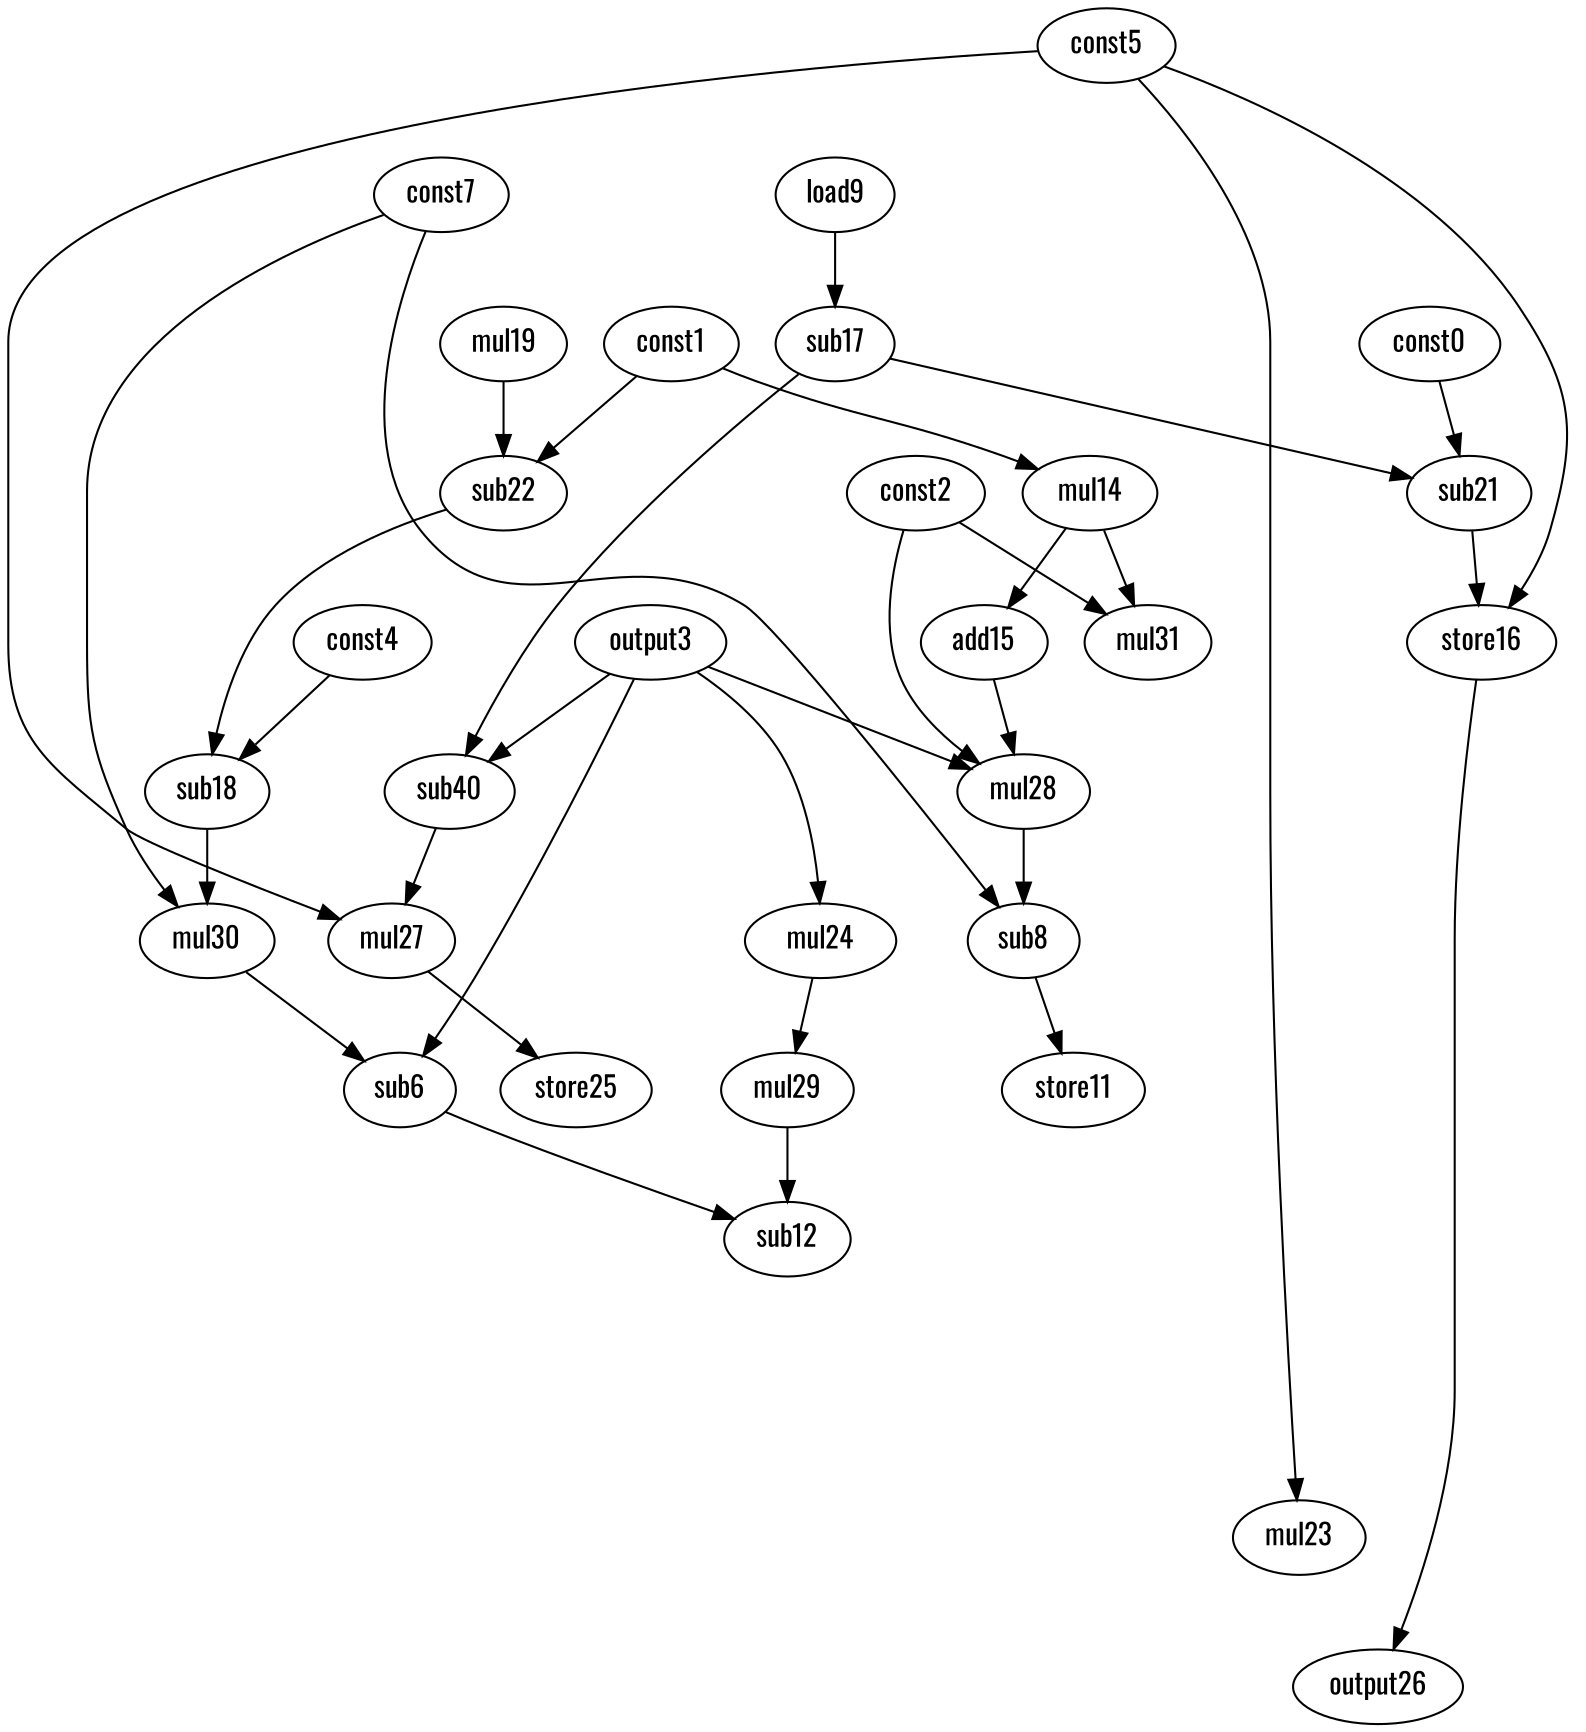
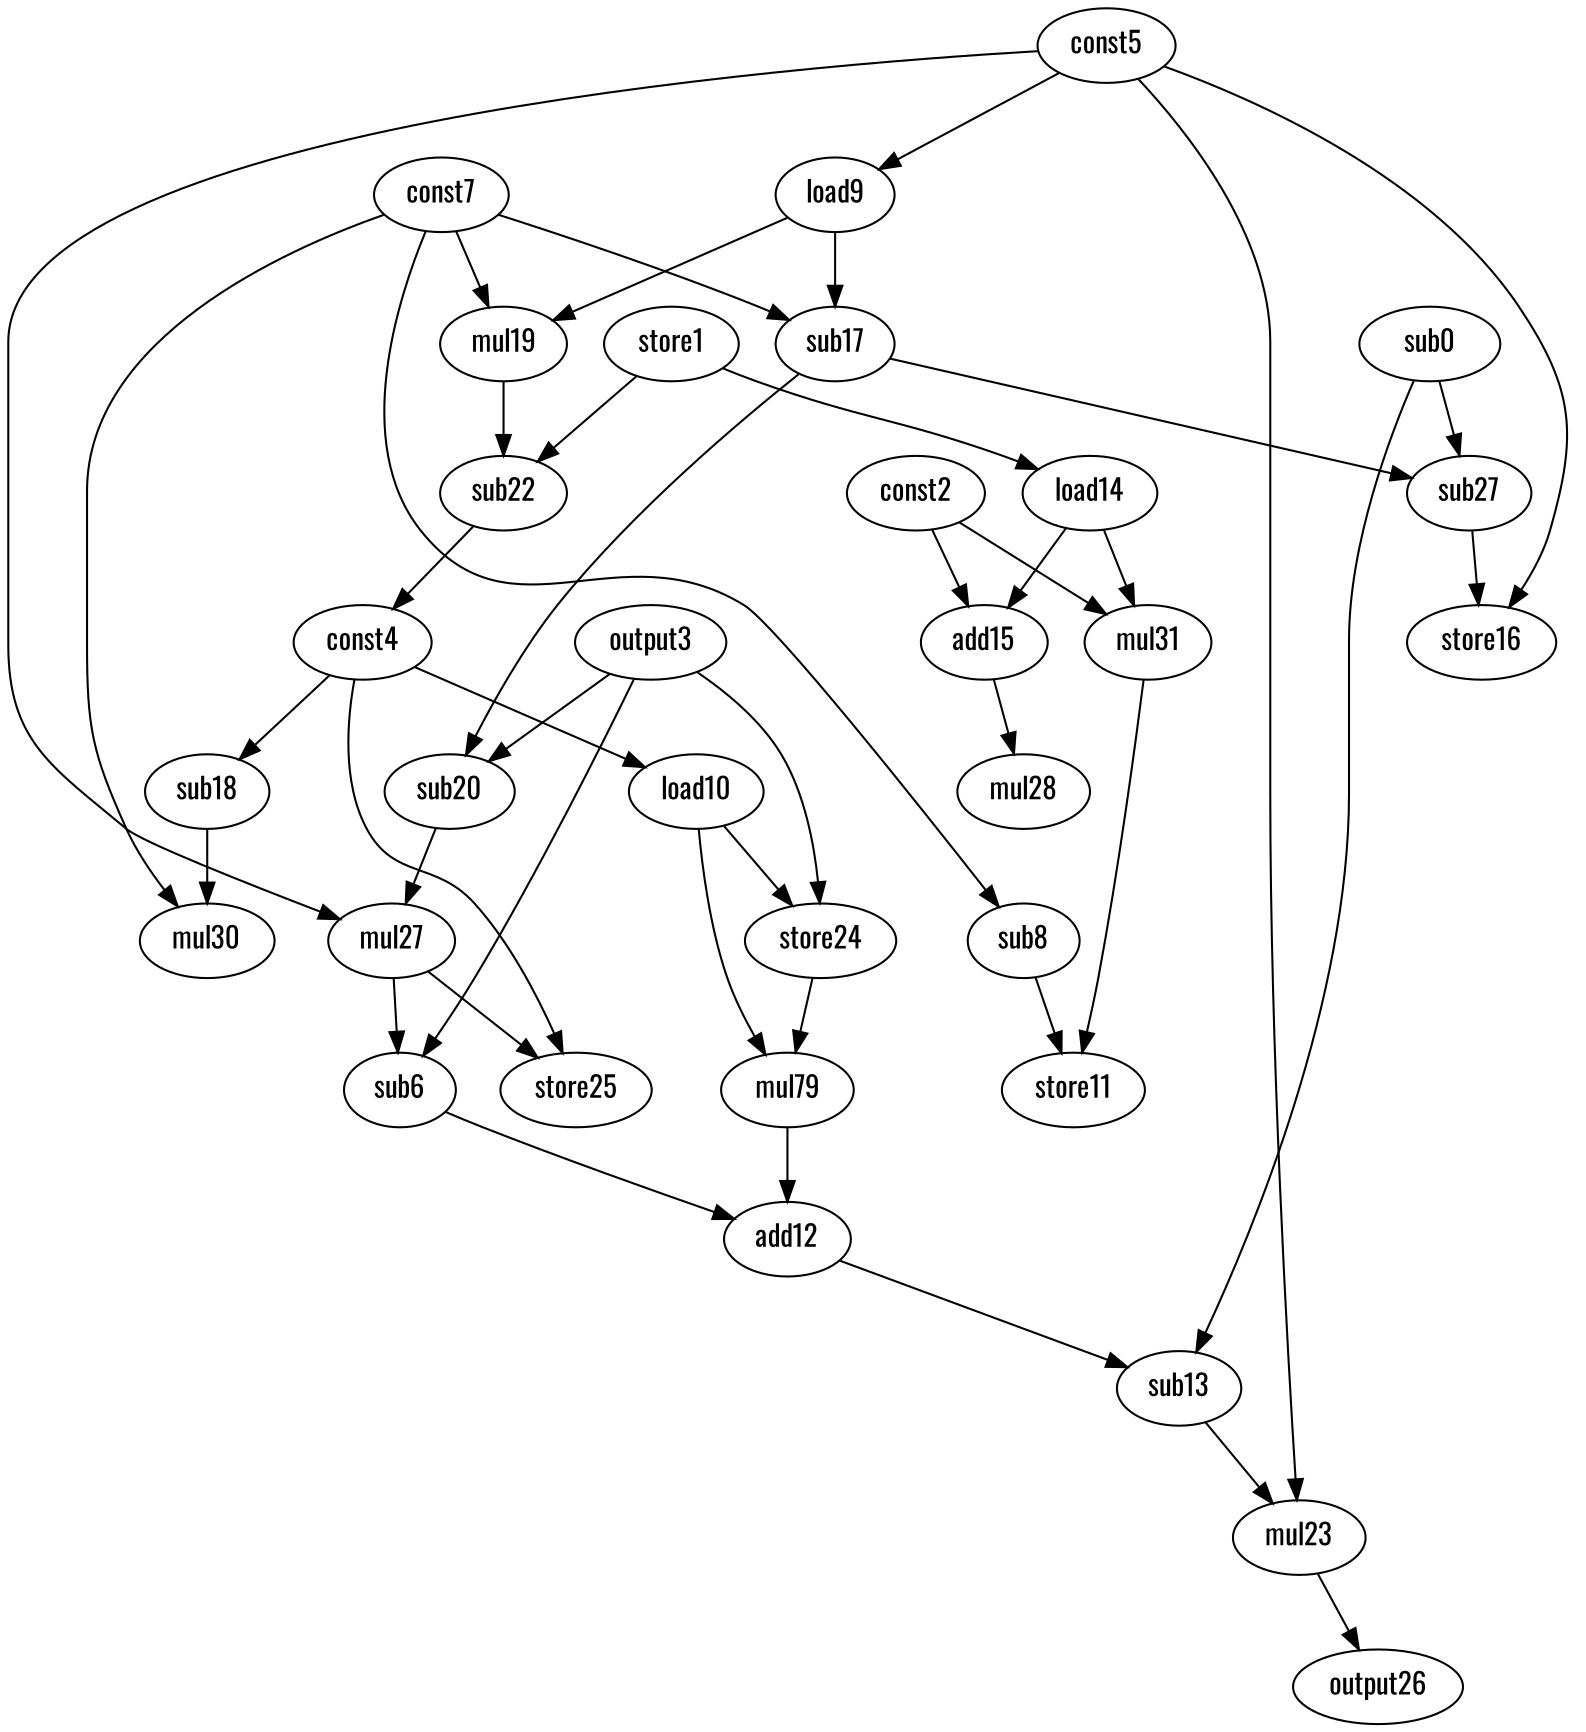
none -> (978, 116)
none -> (468, 259)
none -> (635, 261)
none -> (686, 262)
(671, 344) -> (671, 344)
(1430, 344) -> (1430, 344)
(1090, 493) -> (1090, 493)
(1469, 493) -> (1469, 493)
(295, 586) -> (437, 564)
(893, 652) -> (946, 558)
(824, 712) -> none
(450, 792) -> (450, 792)
none -> (696, 792)
(1024, 856) -> none
none -> (1119, 856)
none -> (398, 861)
(821, 941) -> (821, 941)
(297, 1010) -> (395, 1005)
(787, 1090) -> (787, 1090)
(1455, 1158) -> (1333, 1603)
(787, 1239) -> (787, 1239)
none -> (1179, 1388)
